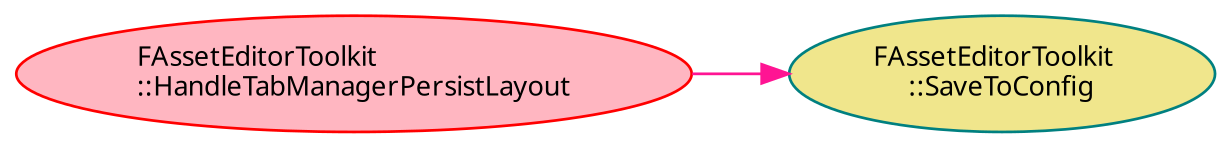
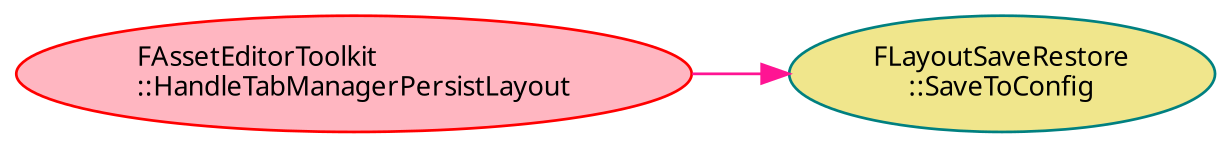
(1002, 74) -> (1002, 74)
